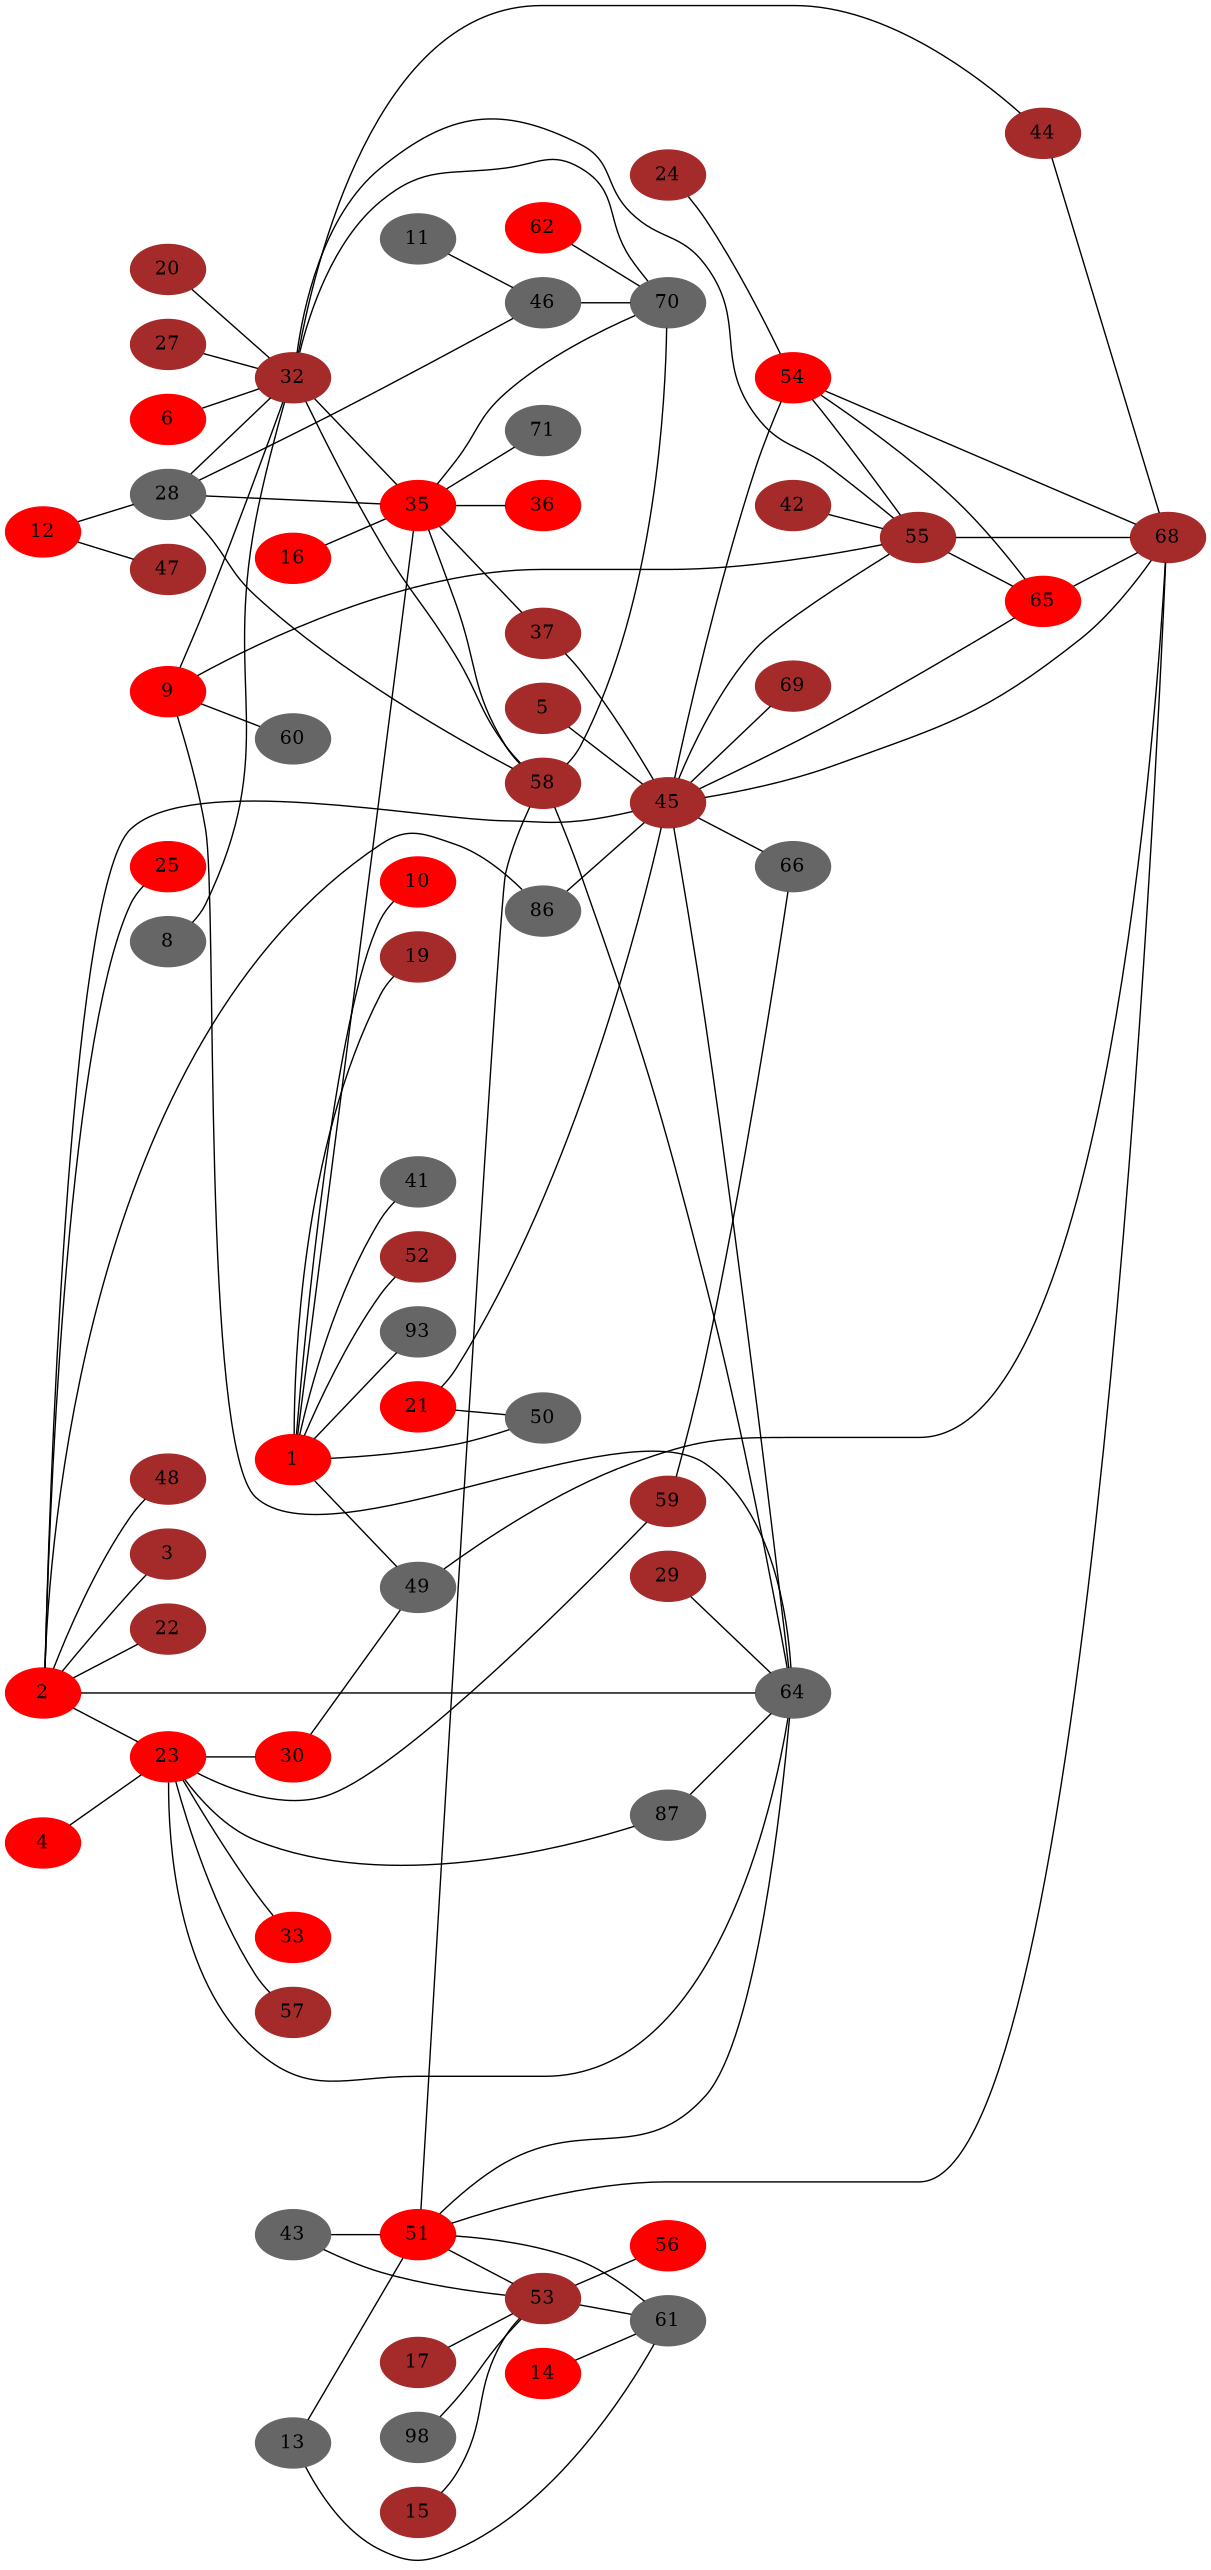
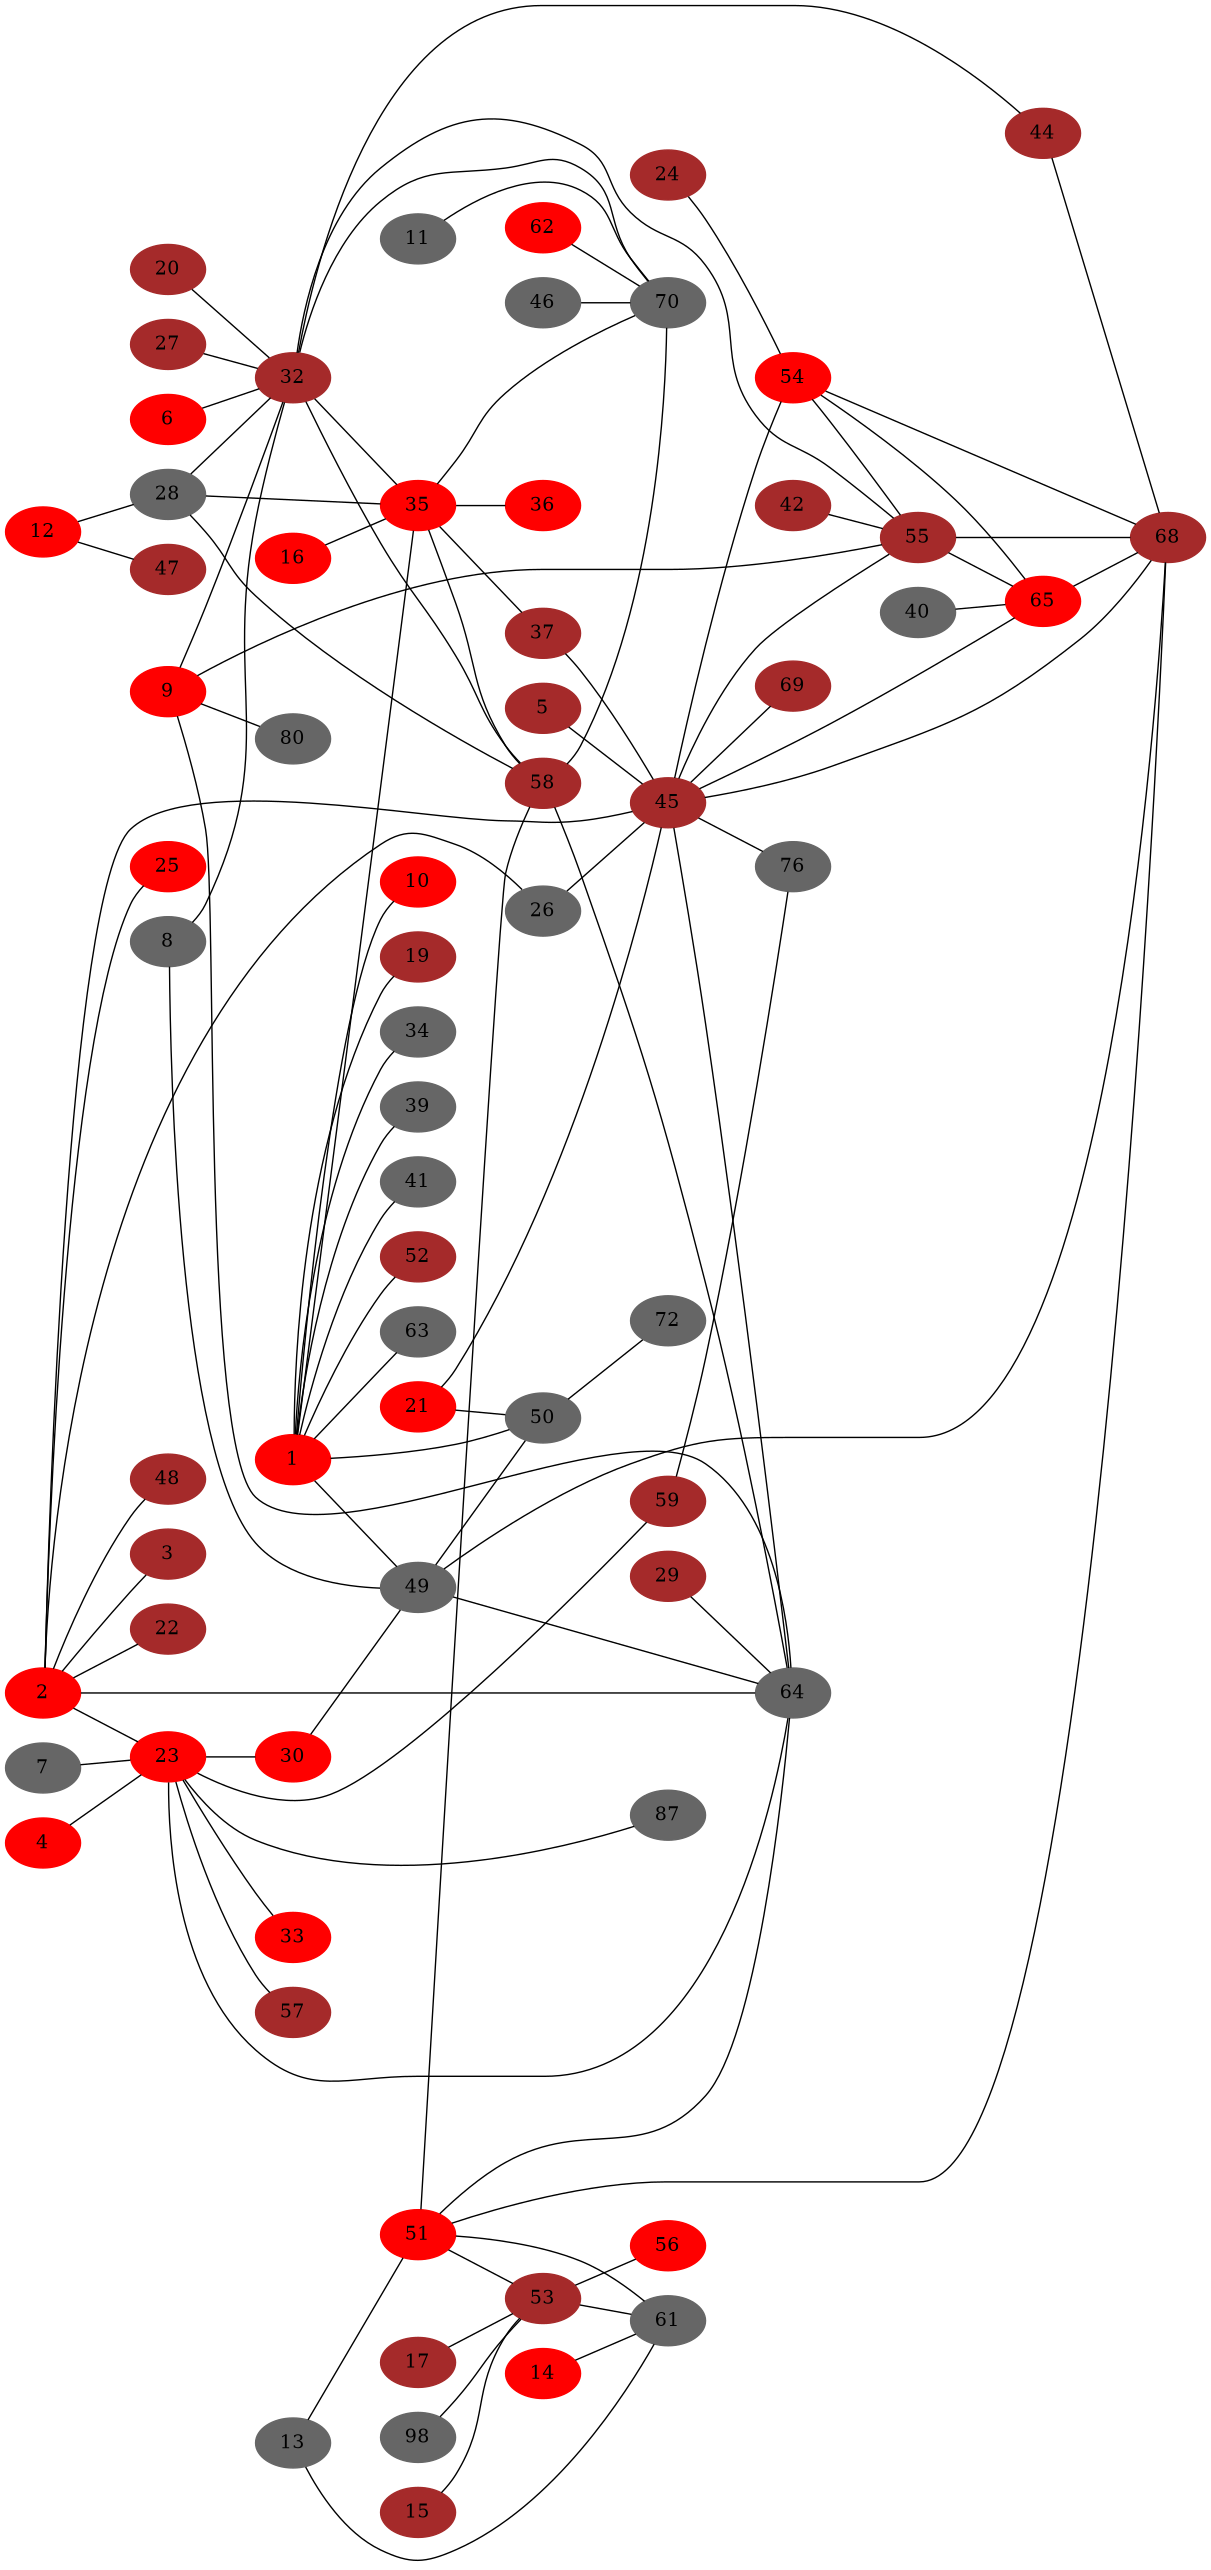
(481, 271) -> (566, 185)
(357, 401) -> none
(543, 431) -> none
none -> (918, 612)
(293, 739) -> (293, 739)
(793, 867) -> (793, 867)
(543, 911) -> (543, 911)
none -> (418, 1032)
none -> (418, 1107)
none -> (668, 1321)
none -> (192, 1328)
(418, 1332) -> (418, 1332)
none -> (481, 1503)
(731, 1754) -> (606, 1640)
none -> (43, 1768)
(293, 2235) -> none
